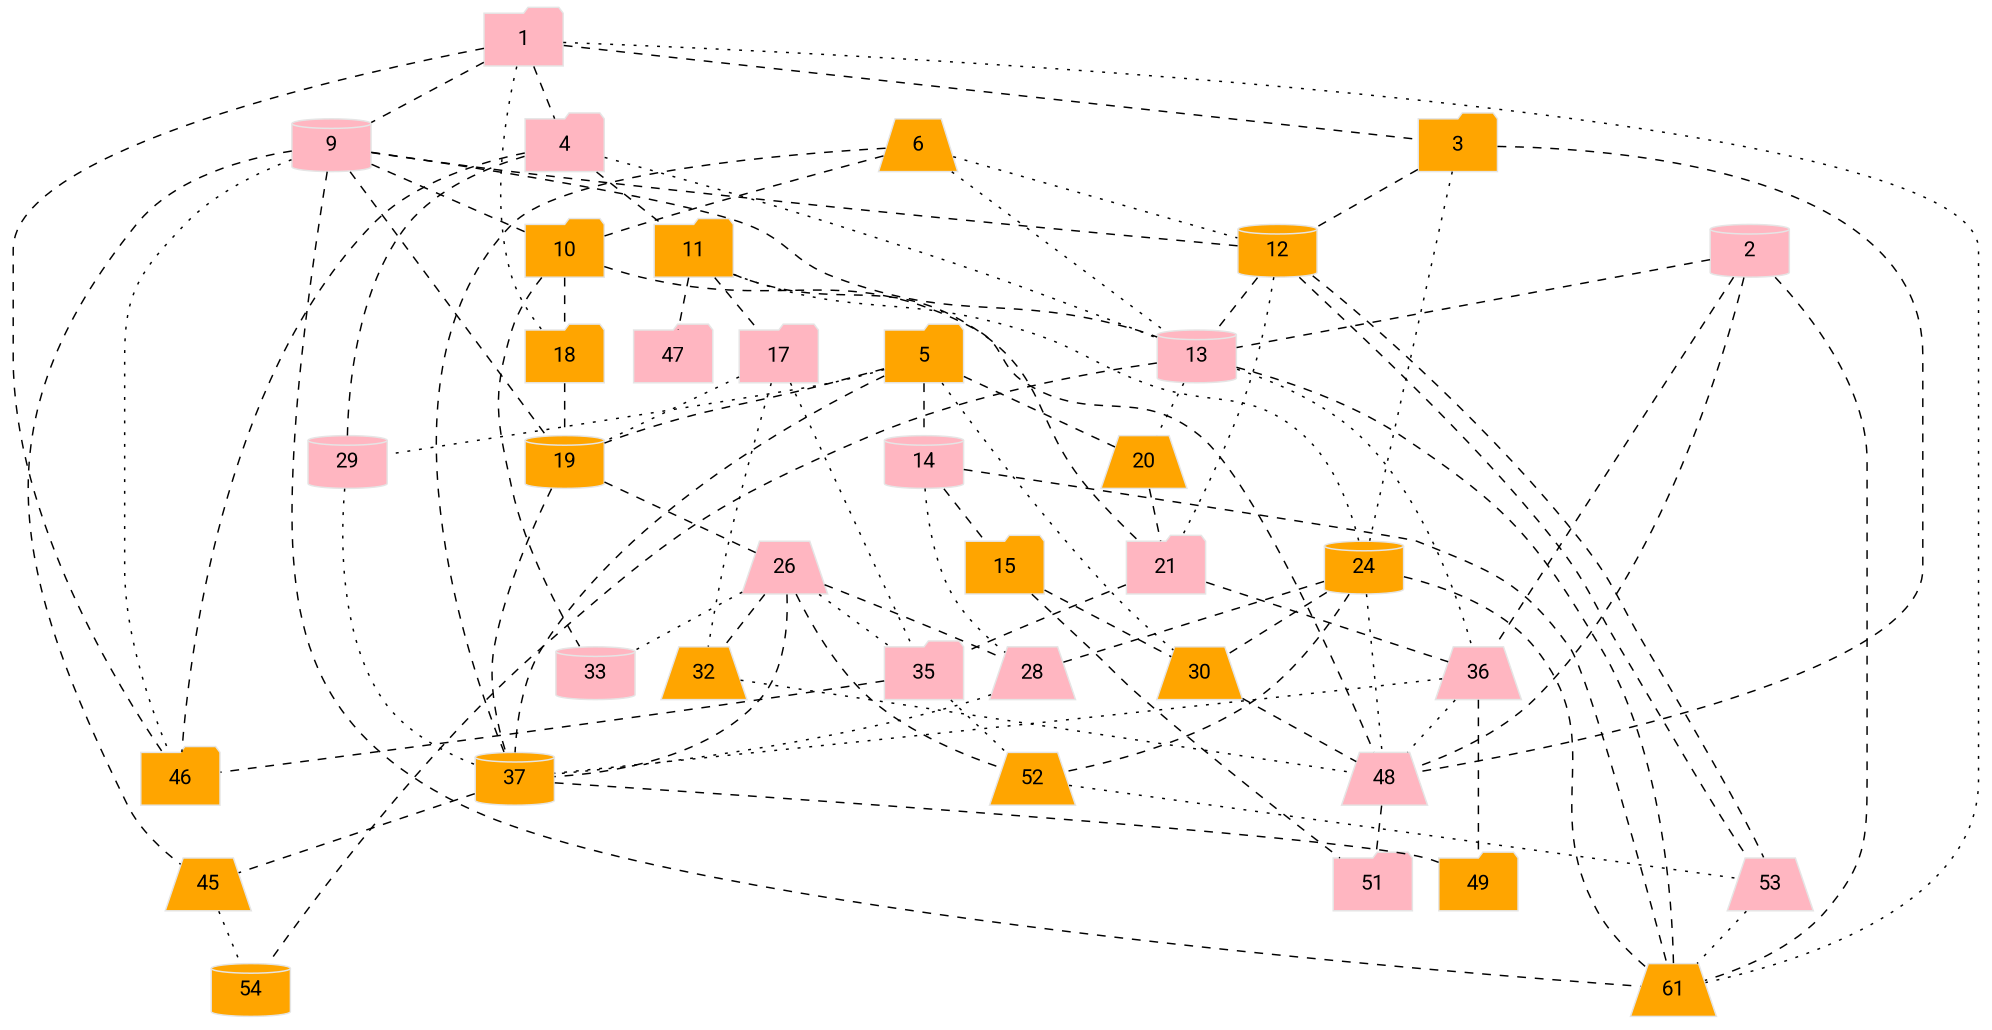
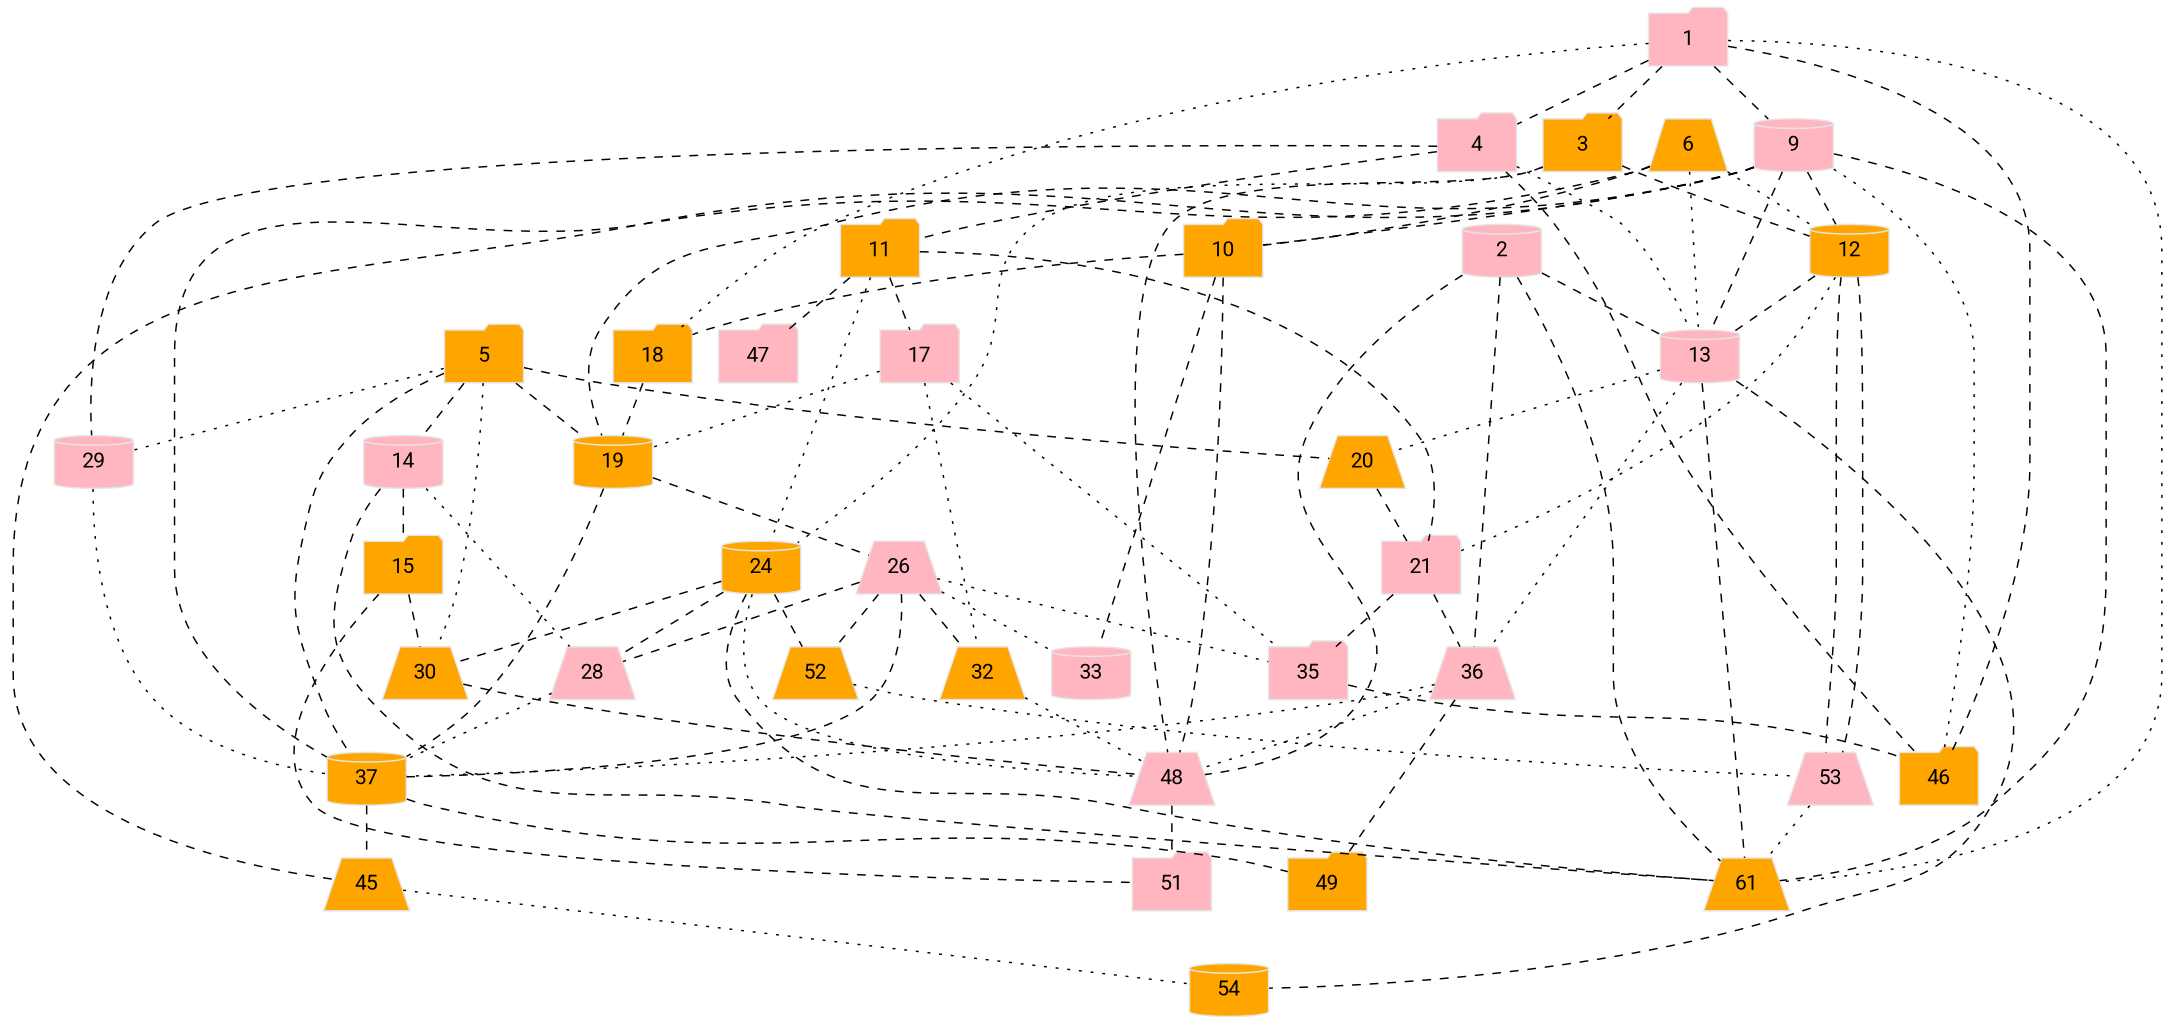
(990, 737) -> none
